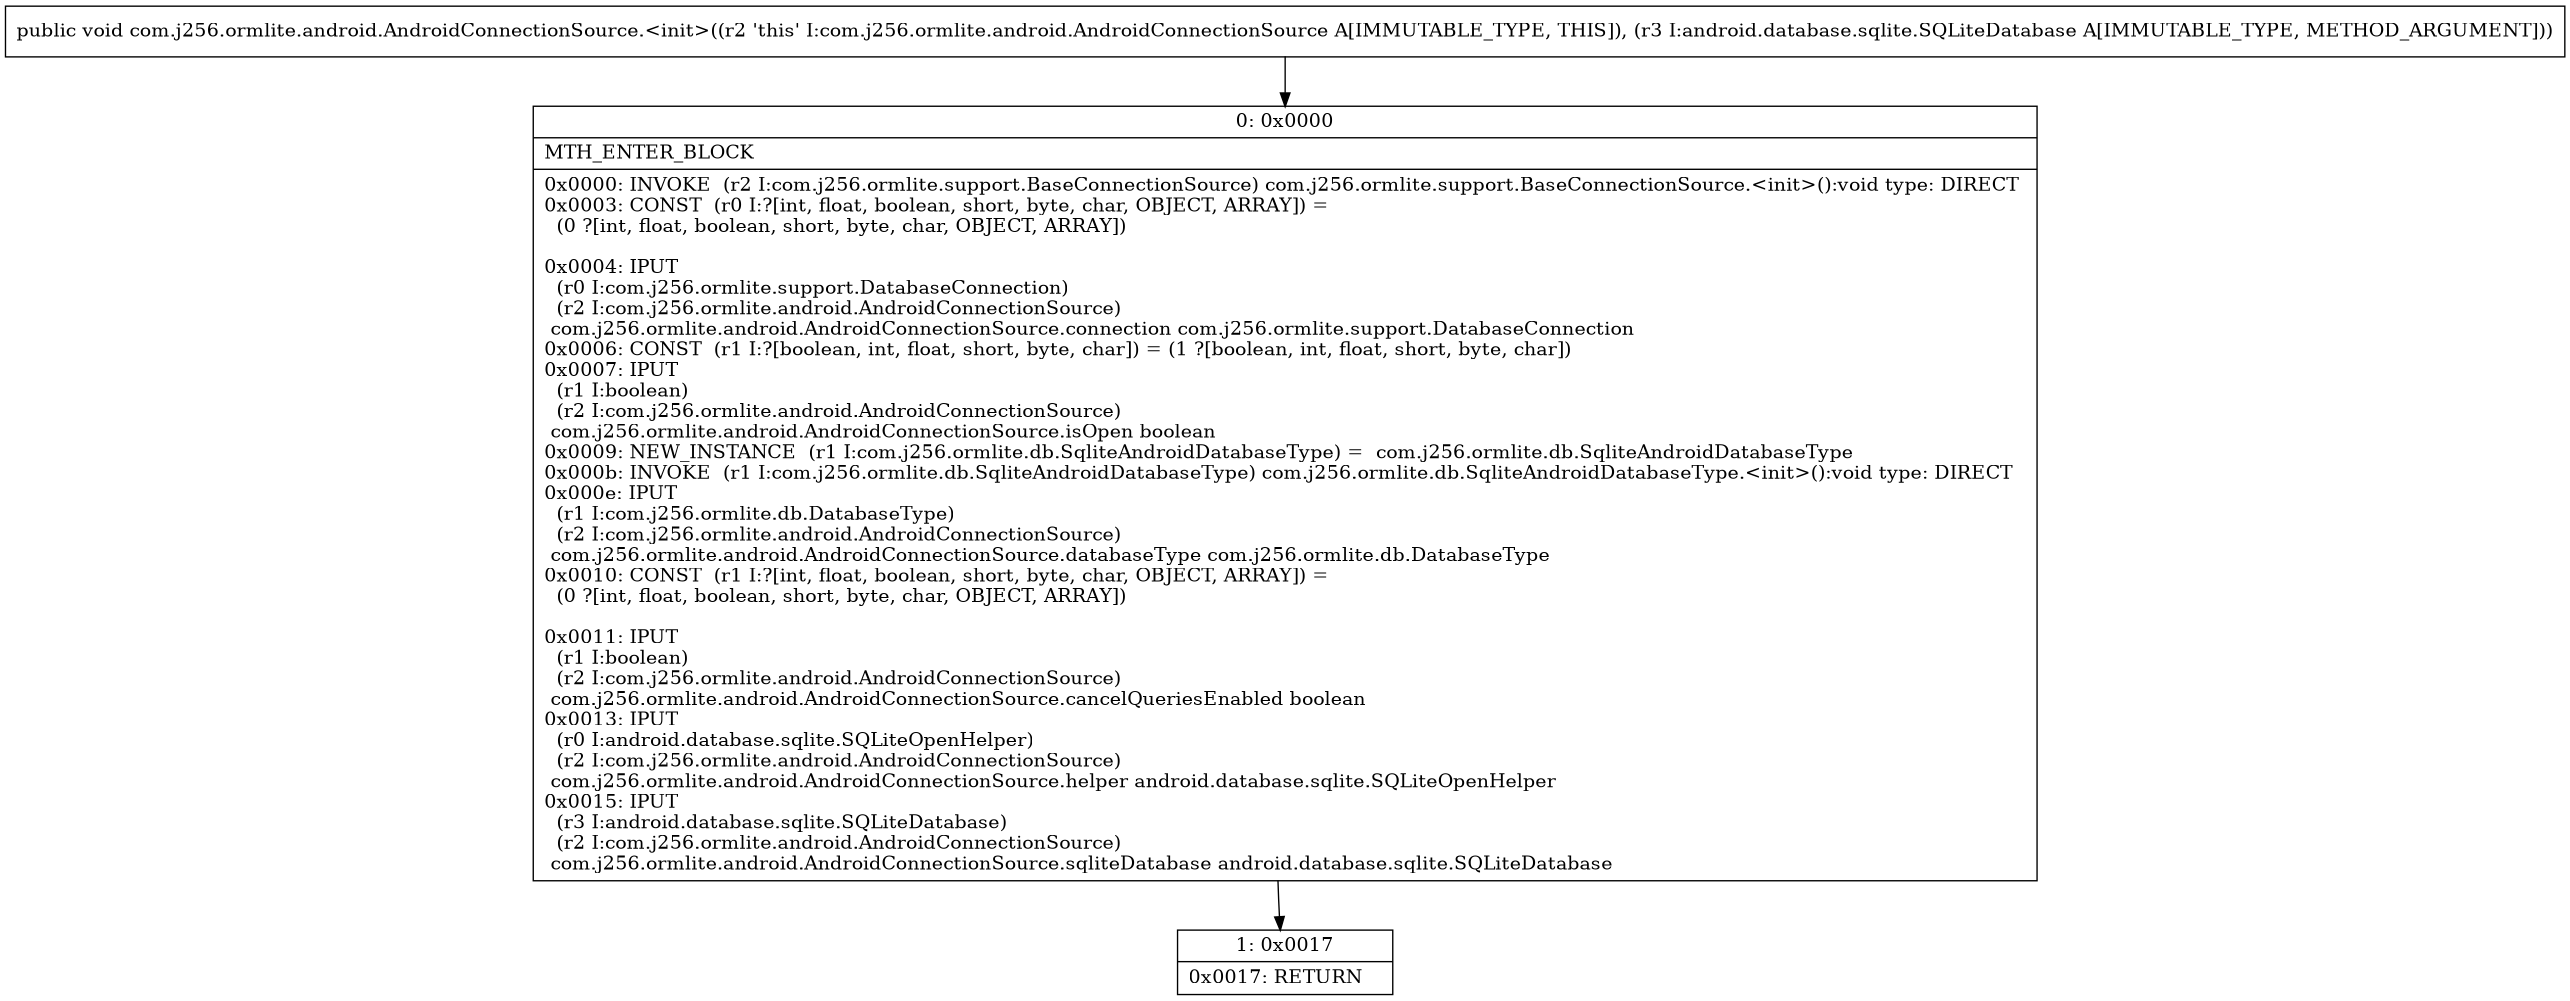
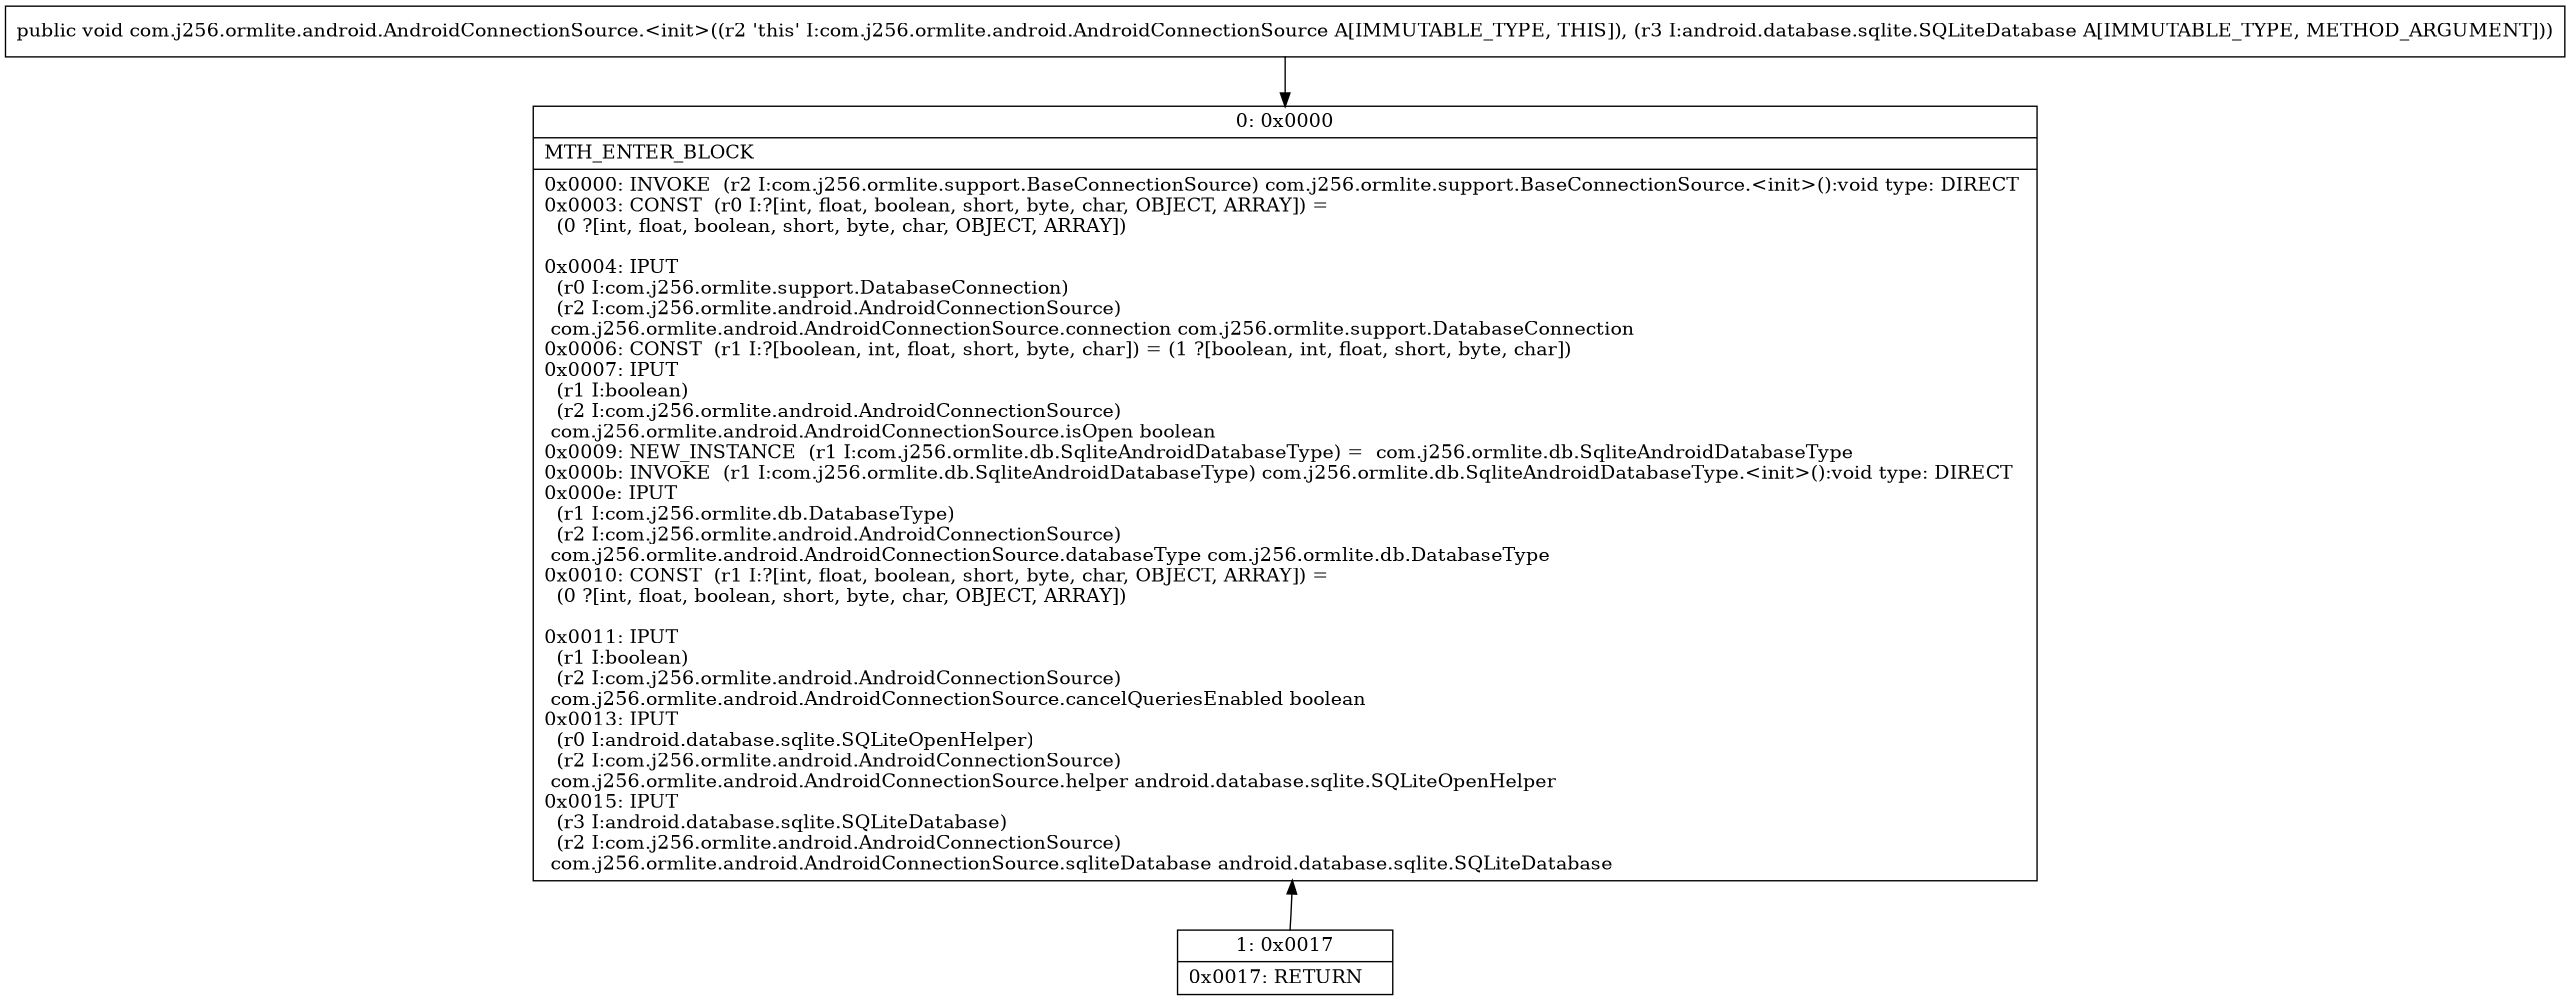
(1279, 898) -> (1291, 912)
